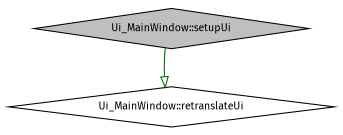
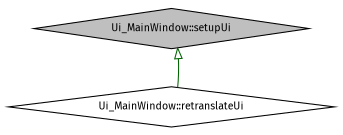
(164, 62) -> (179, 73)
